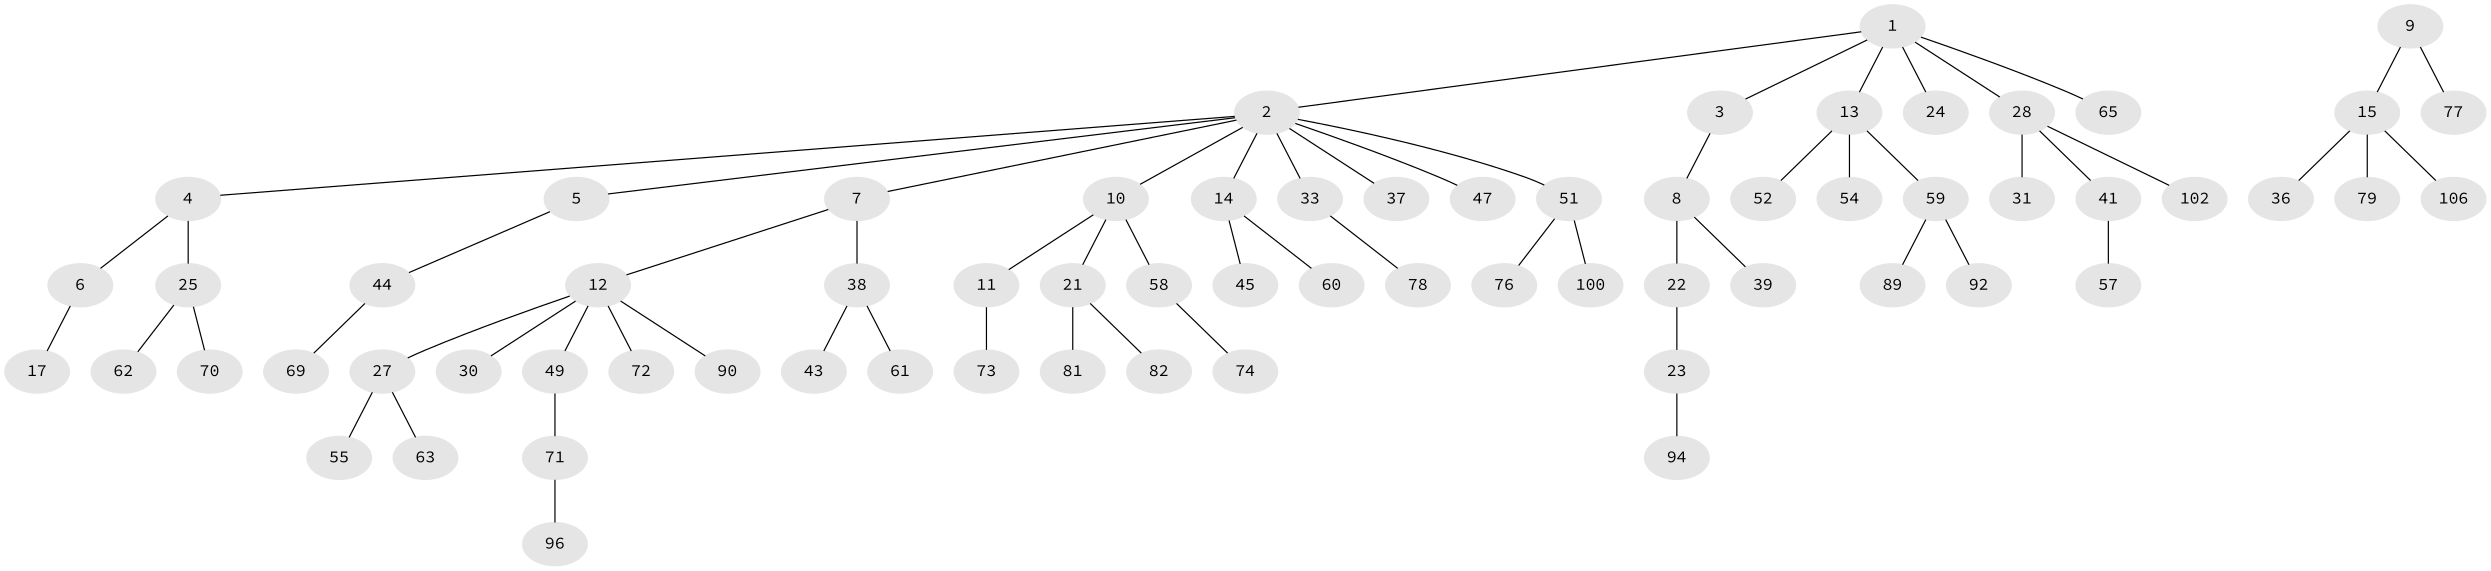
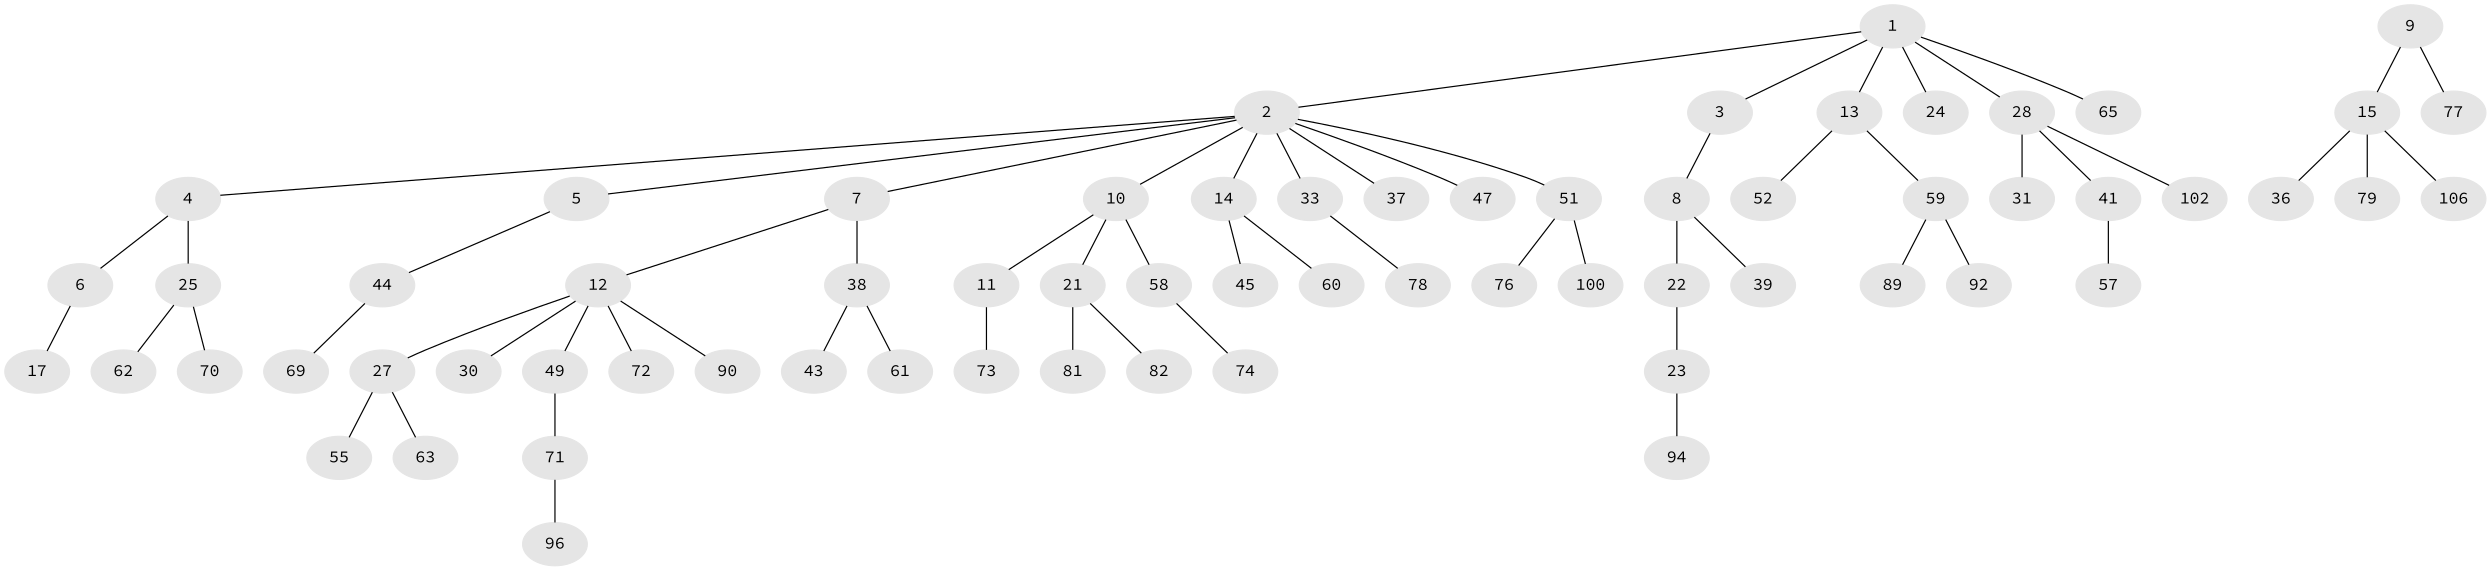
(1849, 199) -> none
